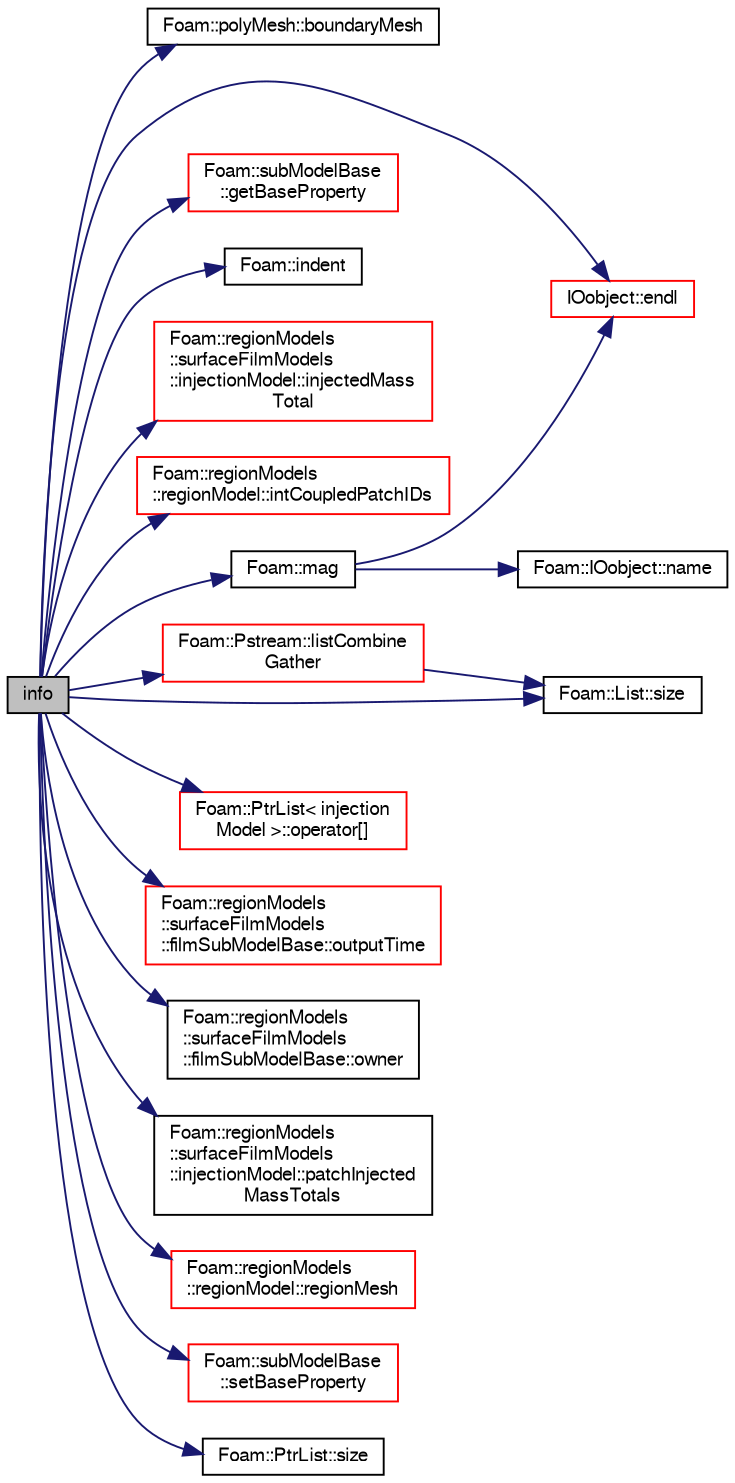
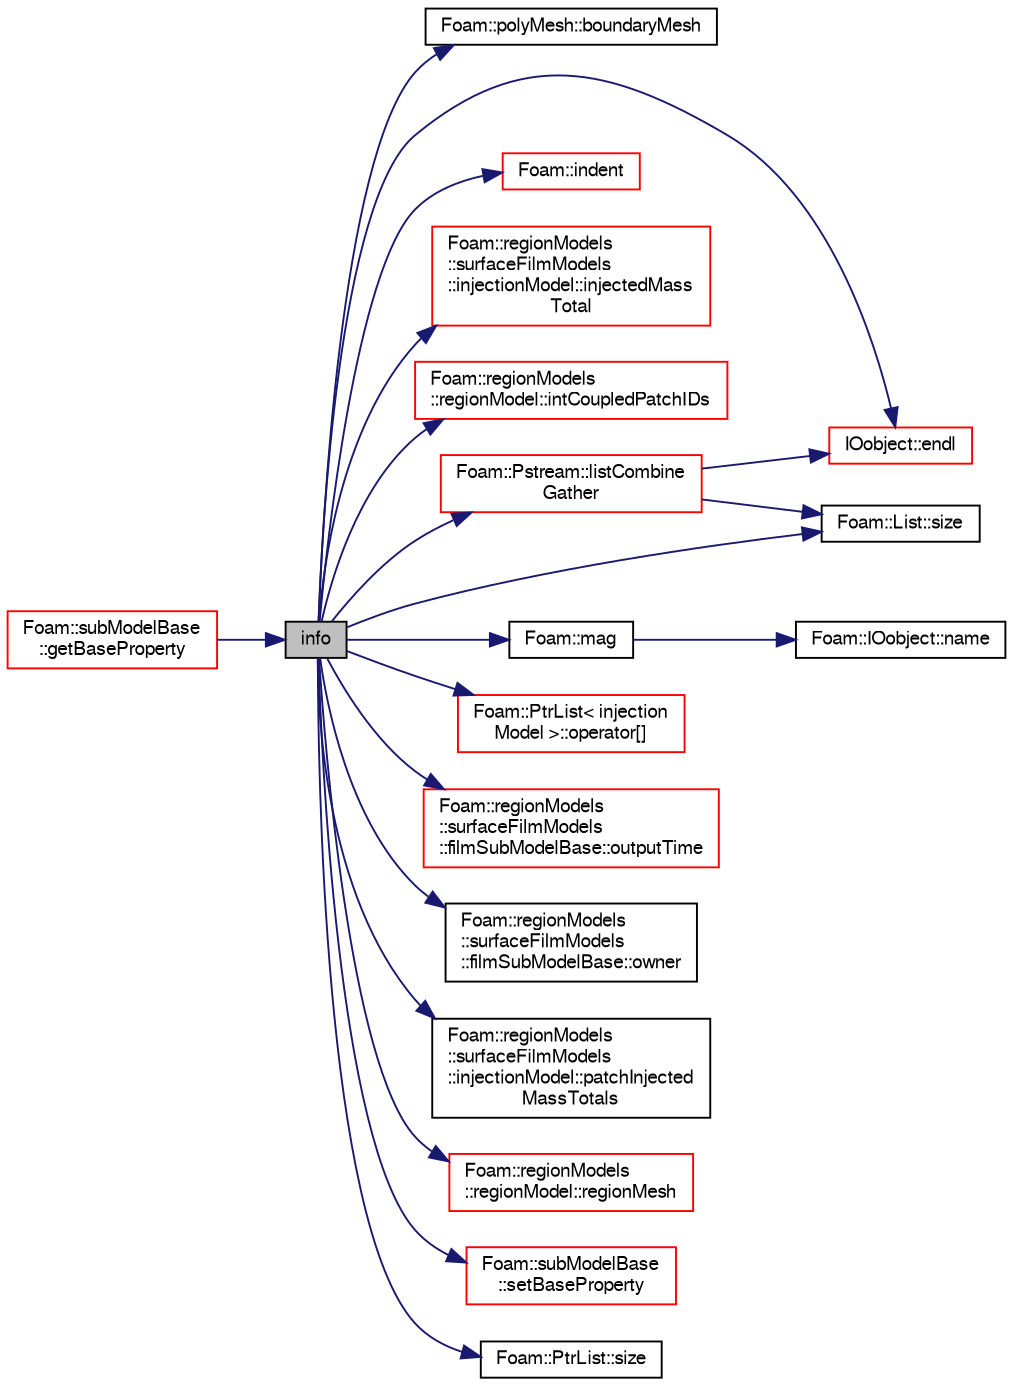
(293, 267) -> (571, 171)
(73, 428) -> (241, 640)
(507, 481) -> (756, 462)
